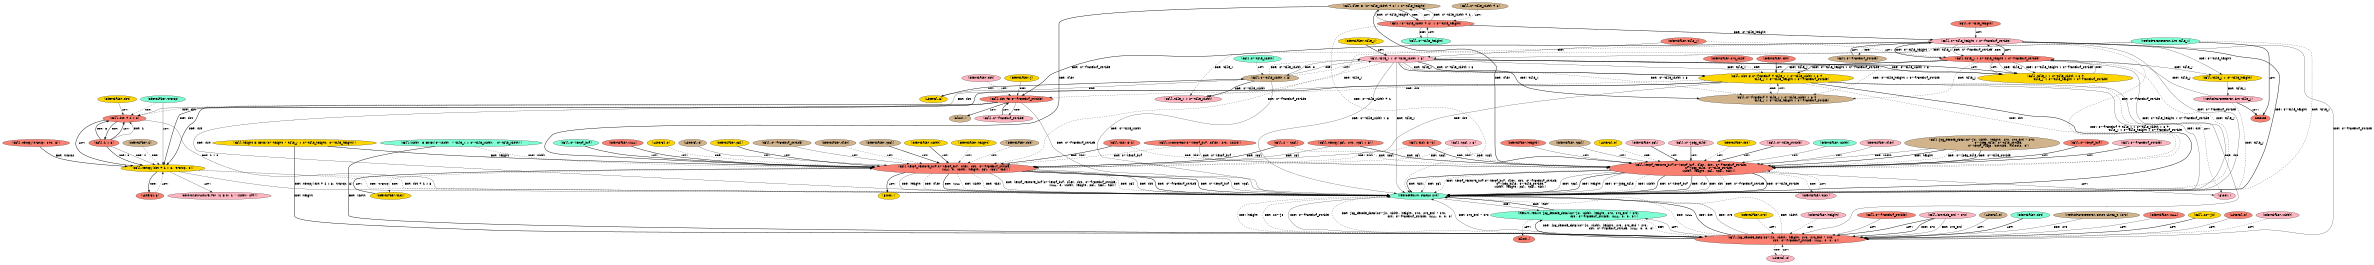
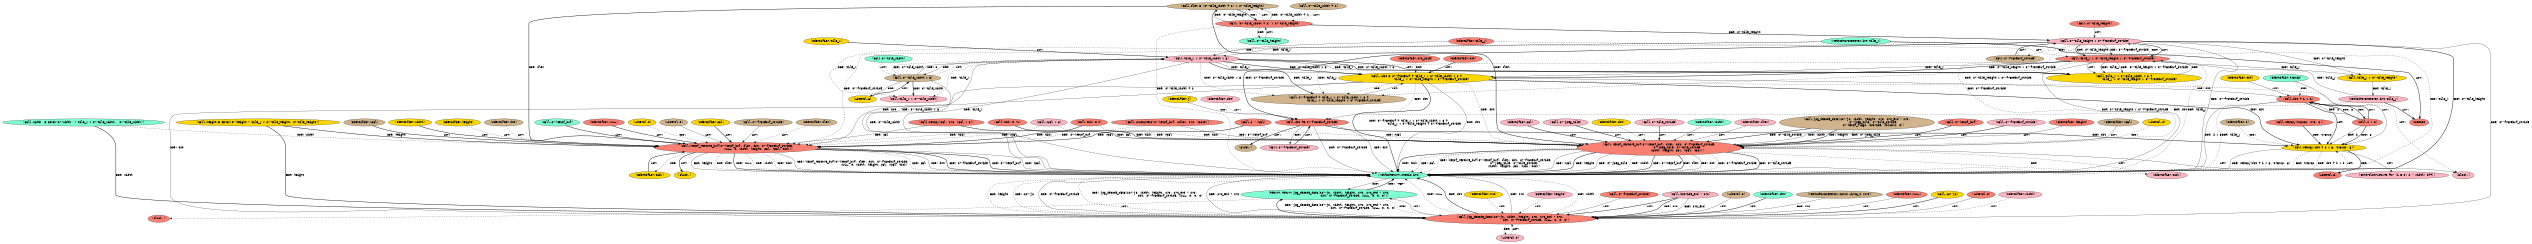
(739, 106) -> (1805, 115)
